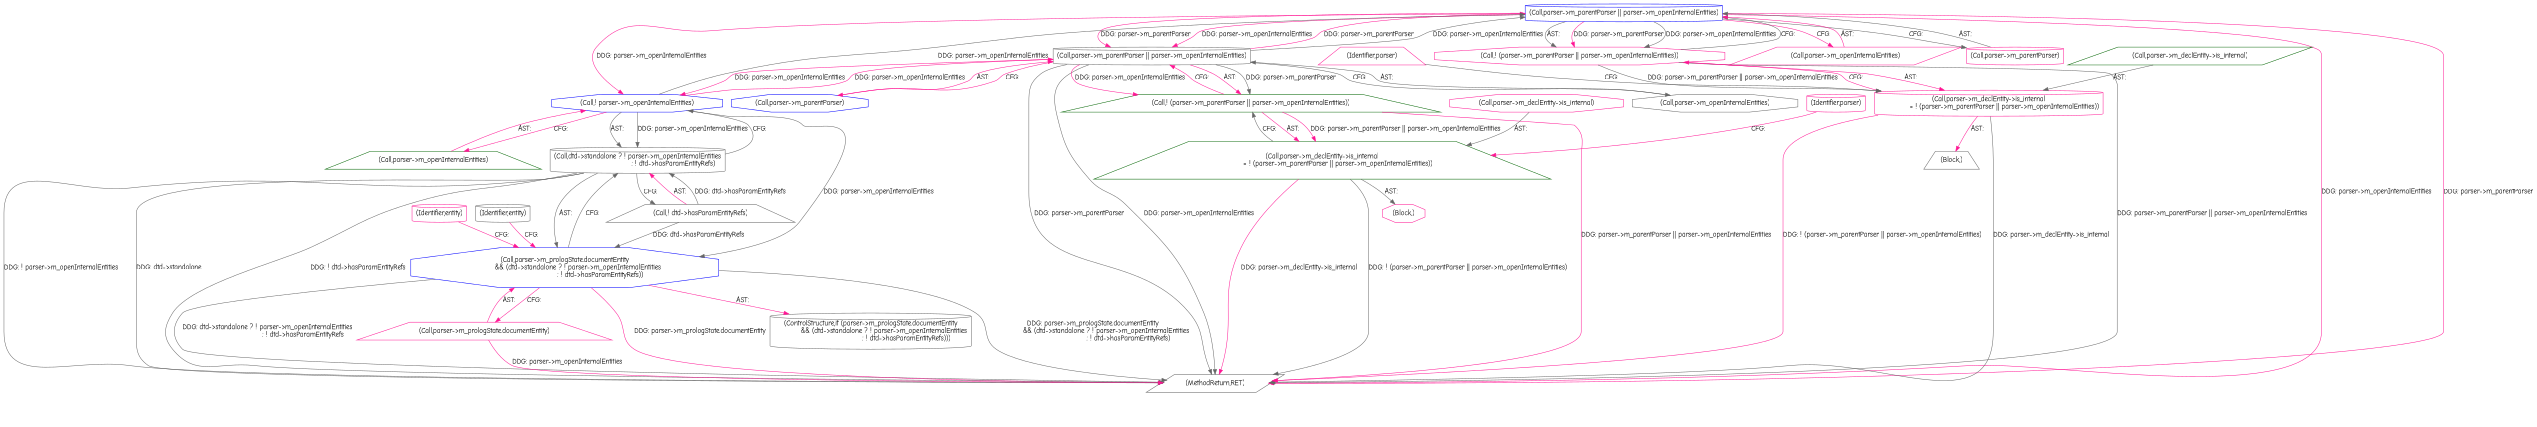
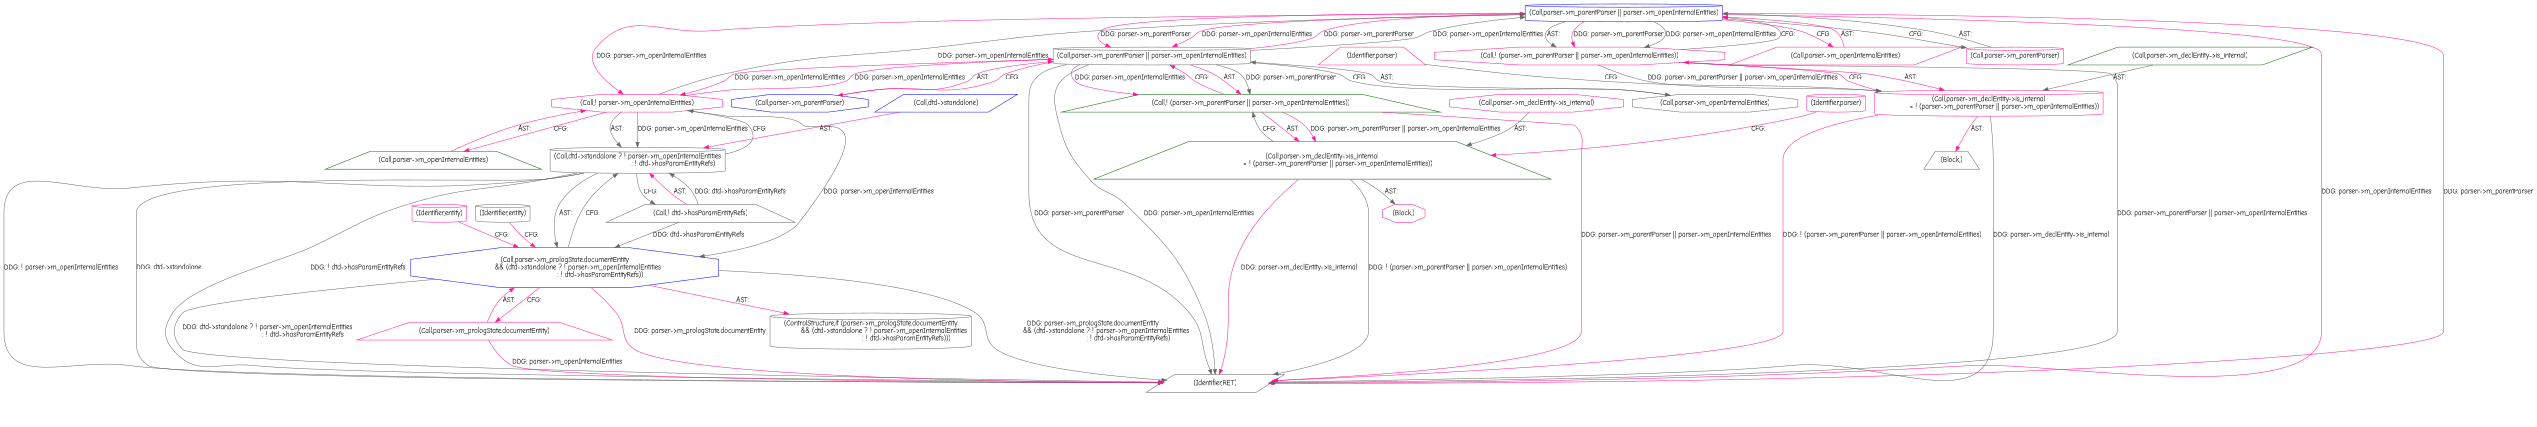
(637, 103) -> (637, 103)
none -> (946, 103)
(1215, 383) -> (1215, 383)
